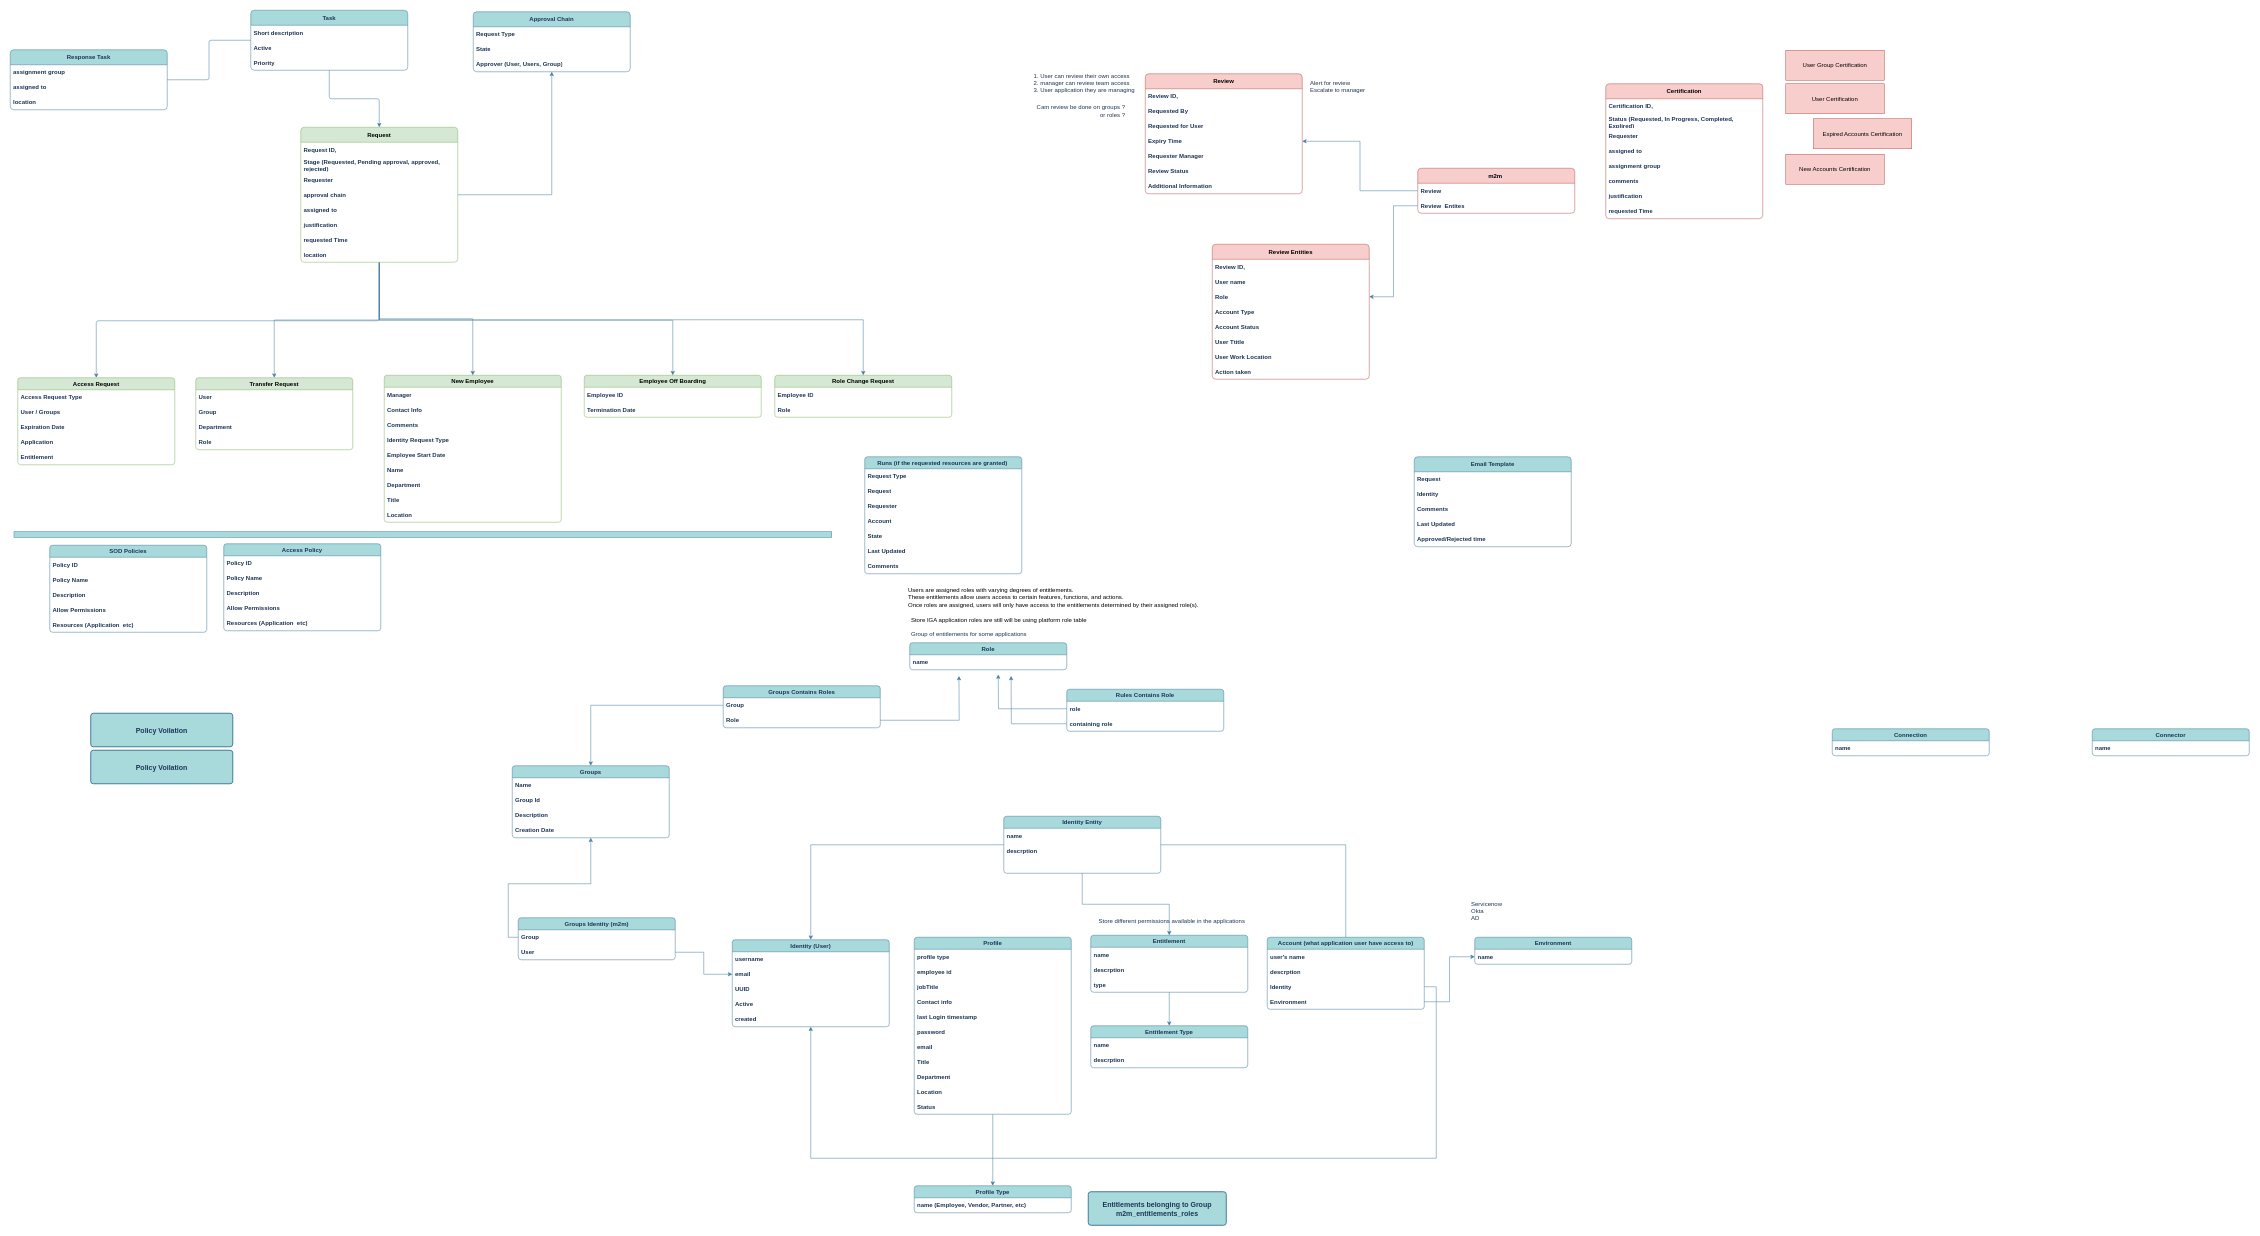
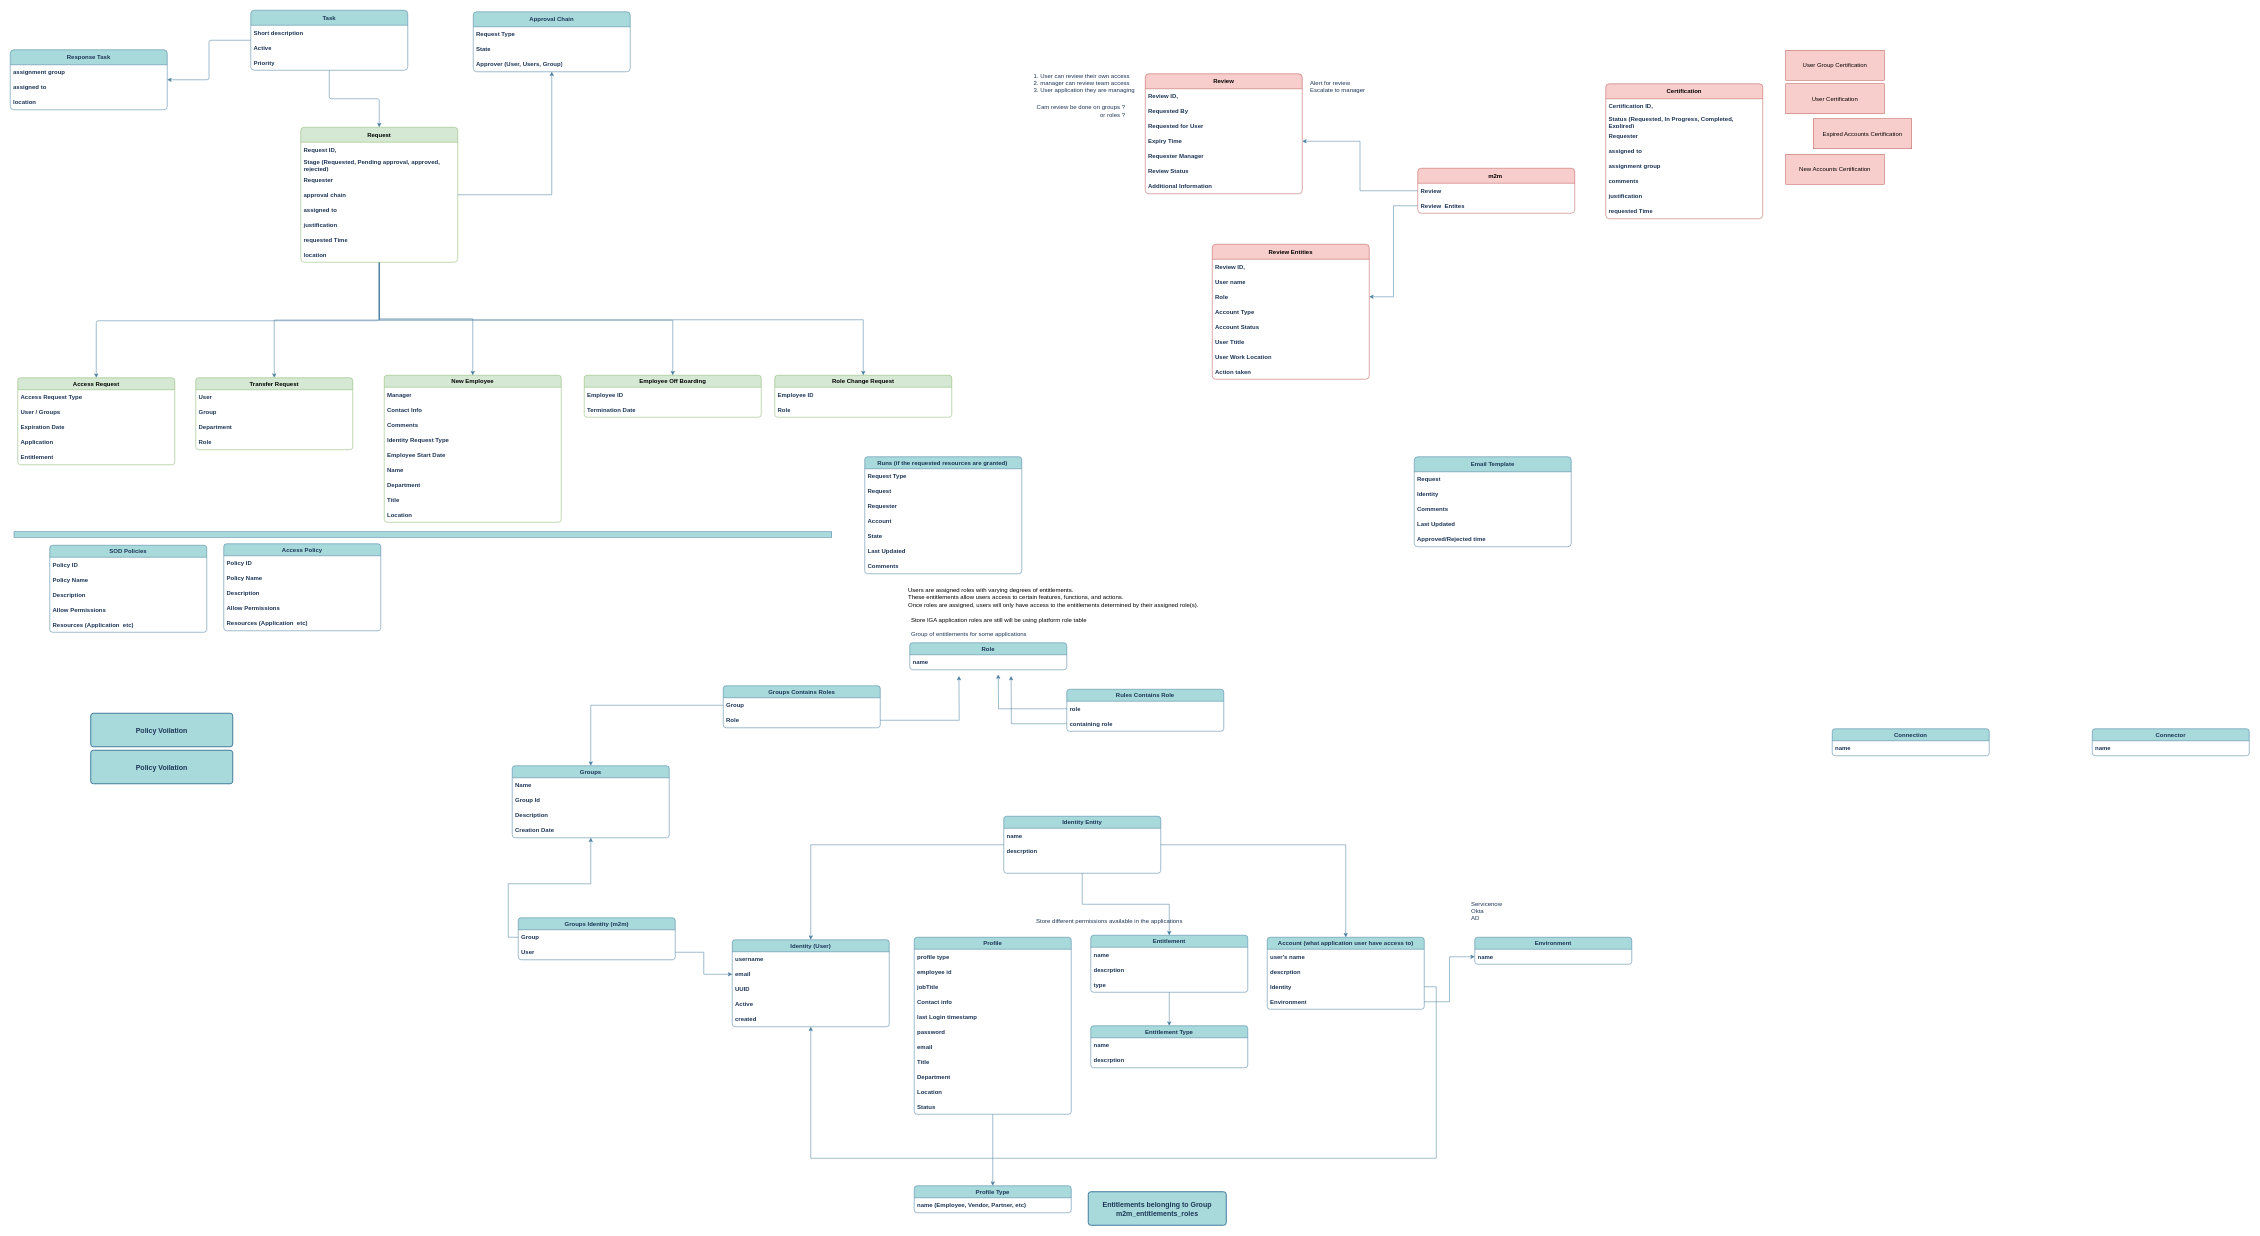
(171, 80) -> (171, 80)
(1172, 921) -> (1109, 921)
(1346, 934) -> (1346, 932)
